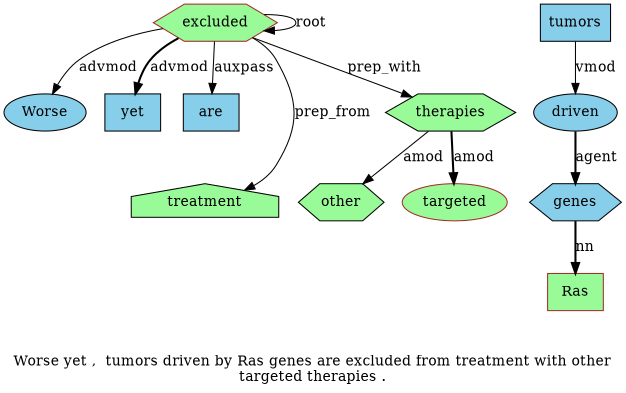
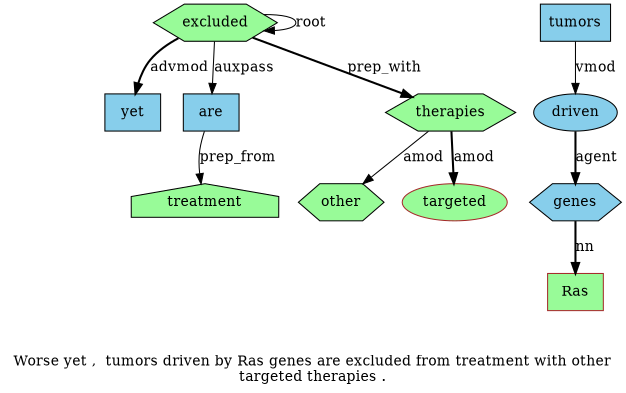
(215, 23) -> (215, 23)
(327, 66) -> (327, 66)
(45, 112) -> none
(294, 112) -> (200, 152)
